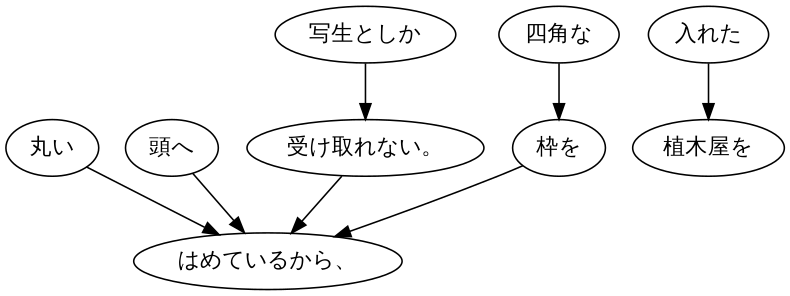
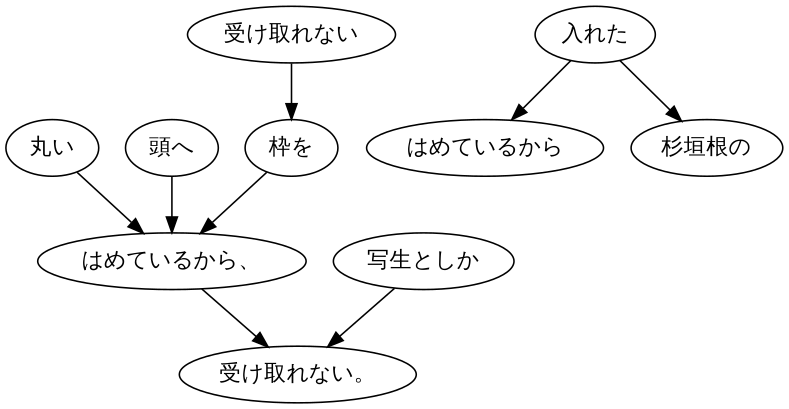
(559, 35) -> (292, 35)
none -> (707, 148)
(709, 148) -> (485, 148)
(322, 199) -> (229, 313)
